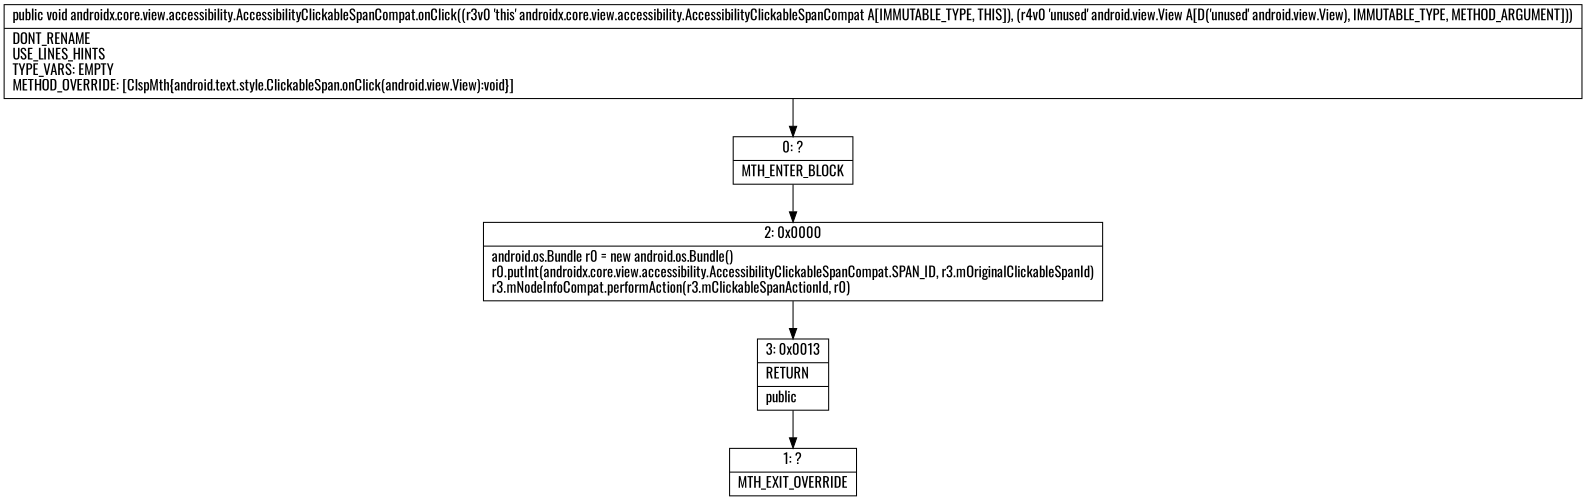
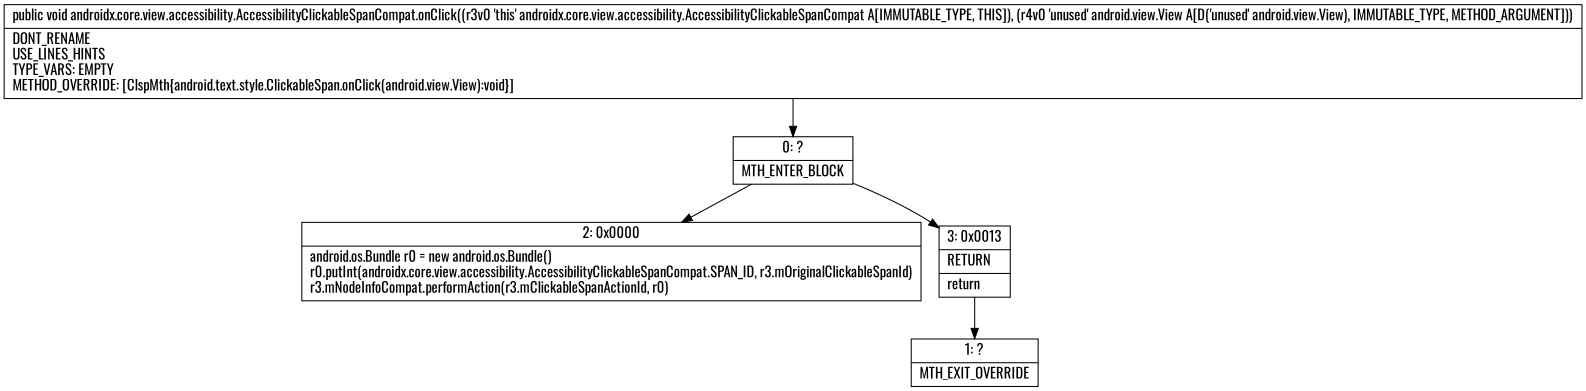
(793, 315) -> (893, 201)
(782, 398) -> (964, 285)
